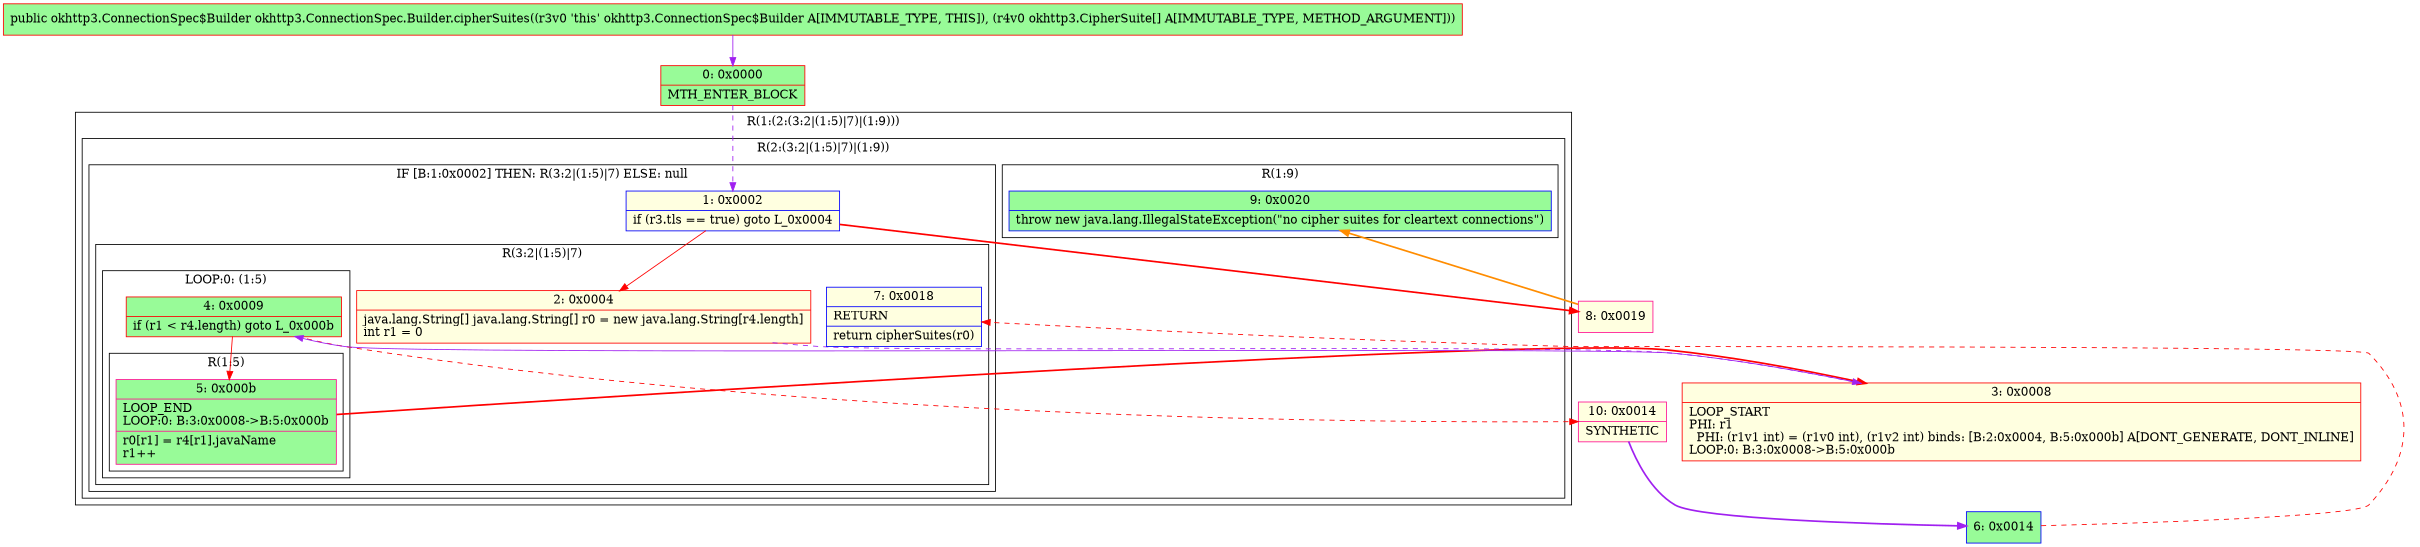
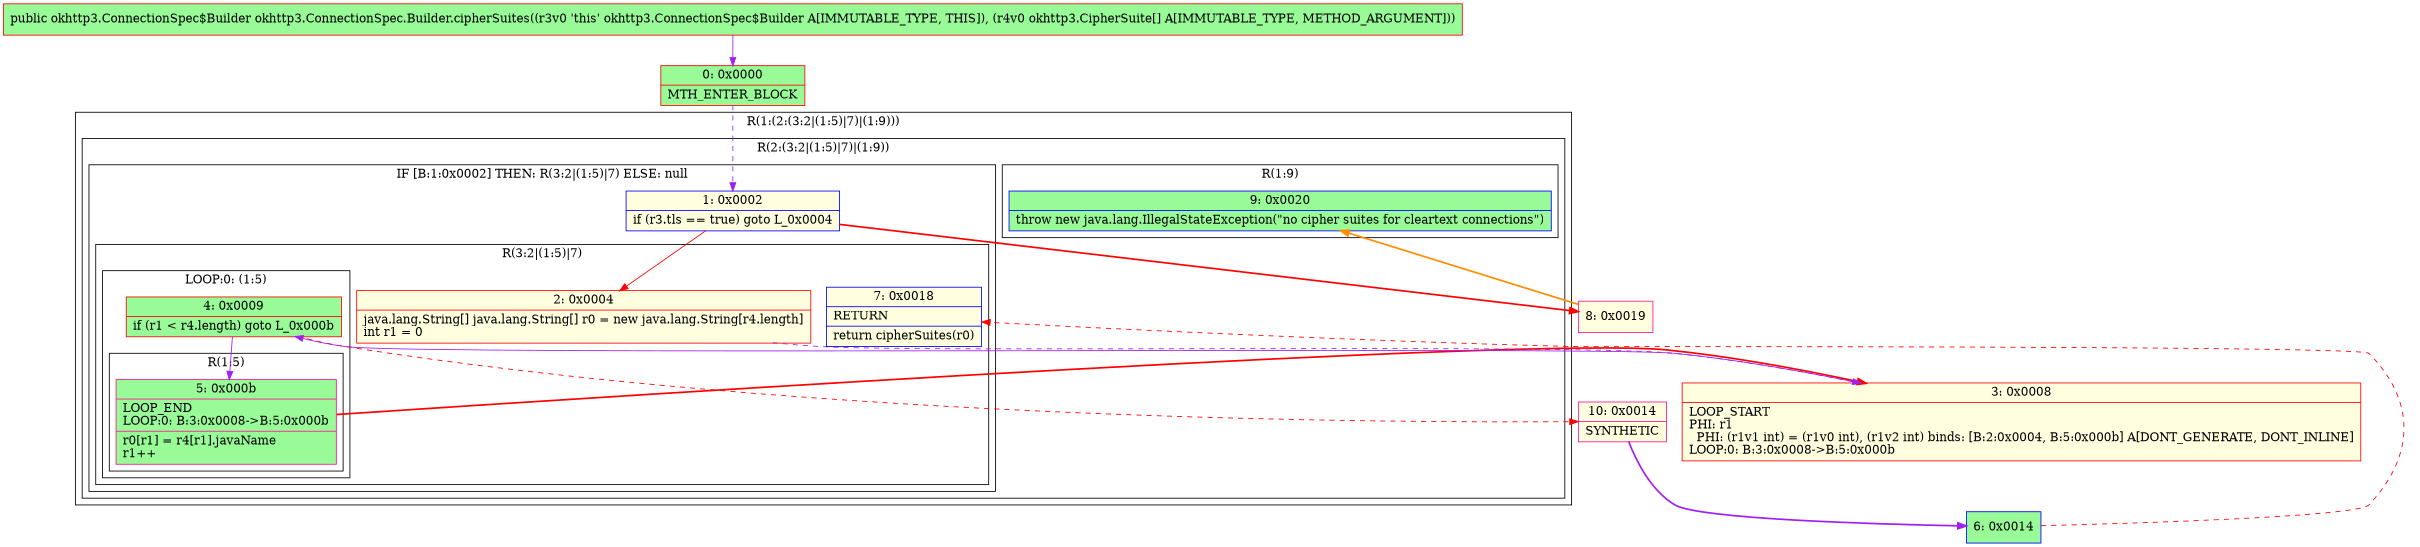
(231, 359) -> (231, 359)
